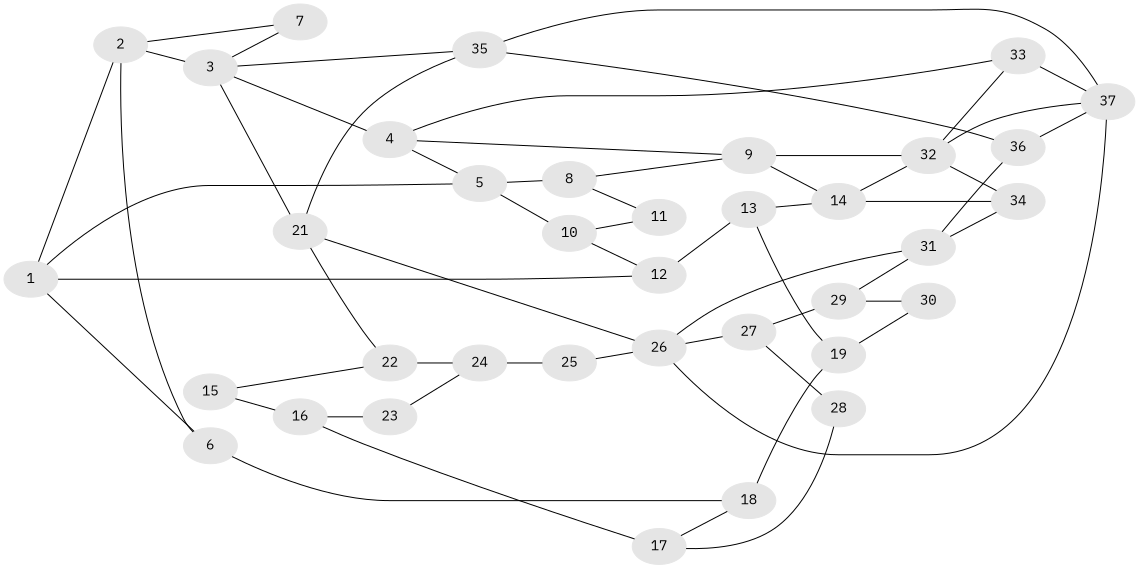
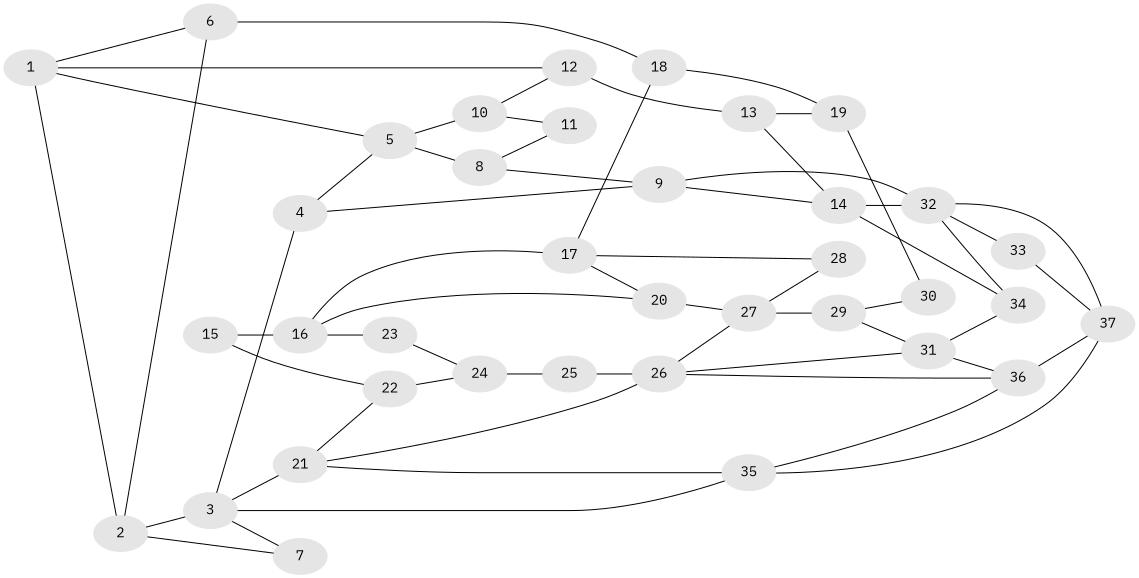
(701, 95) -> none
none -> (659, 301)
(990, 436) -> (839, 377)
